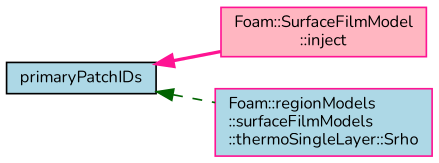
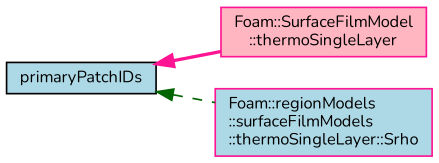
(324, 32) -> (324, 32)
